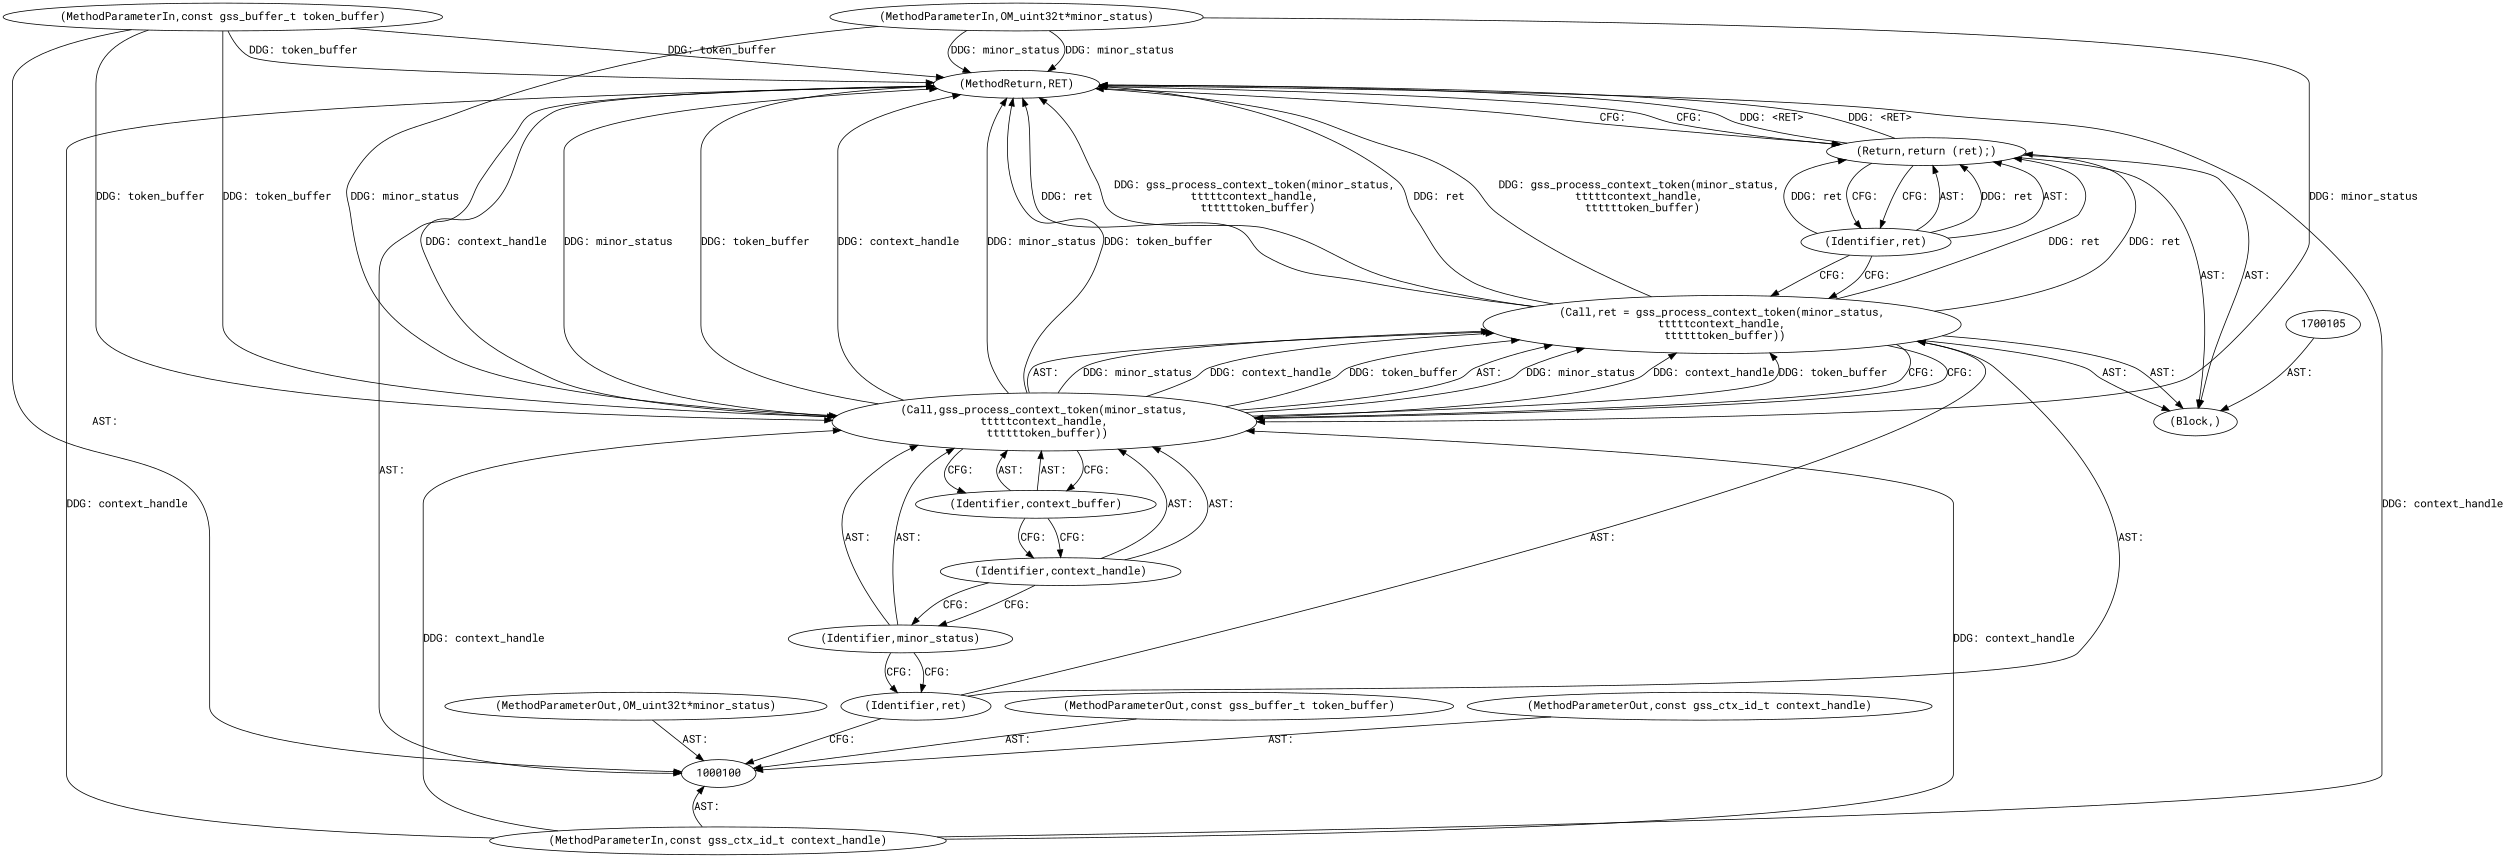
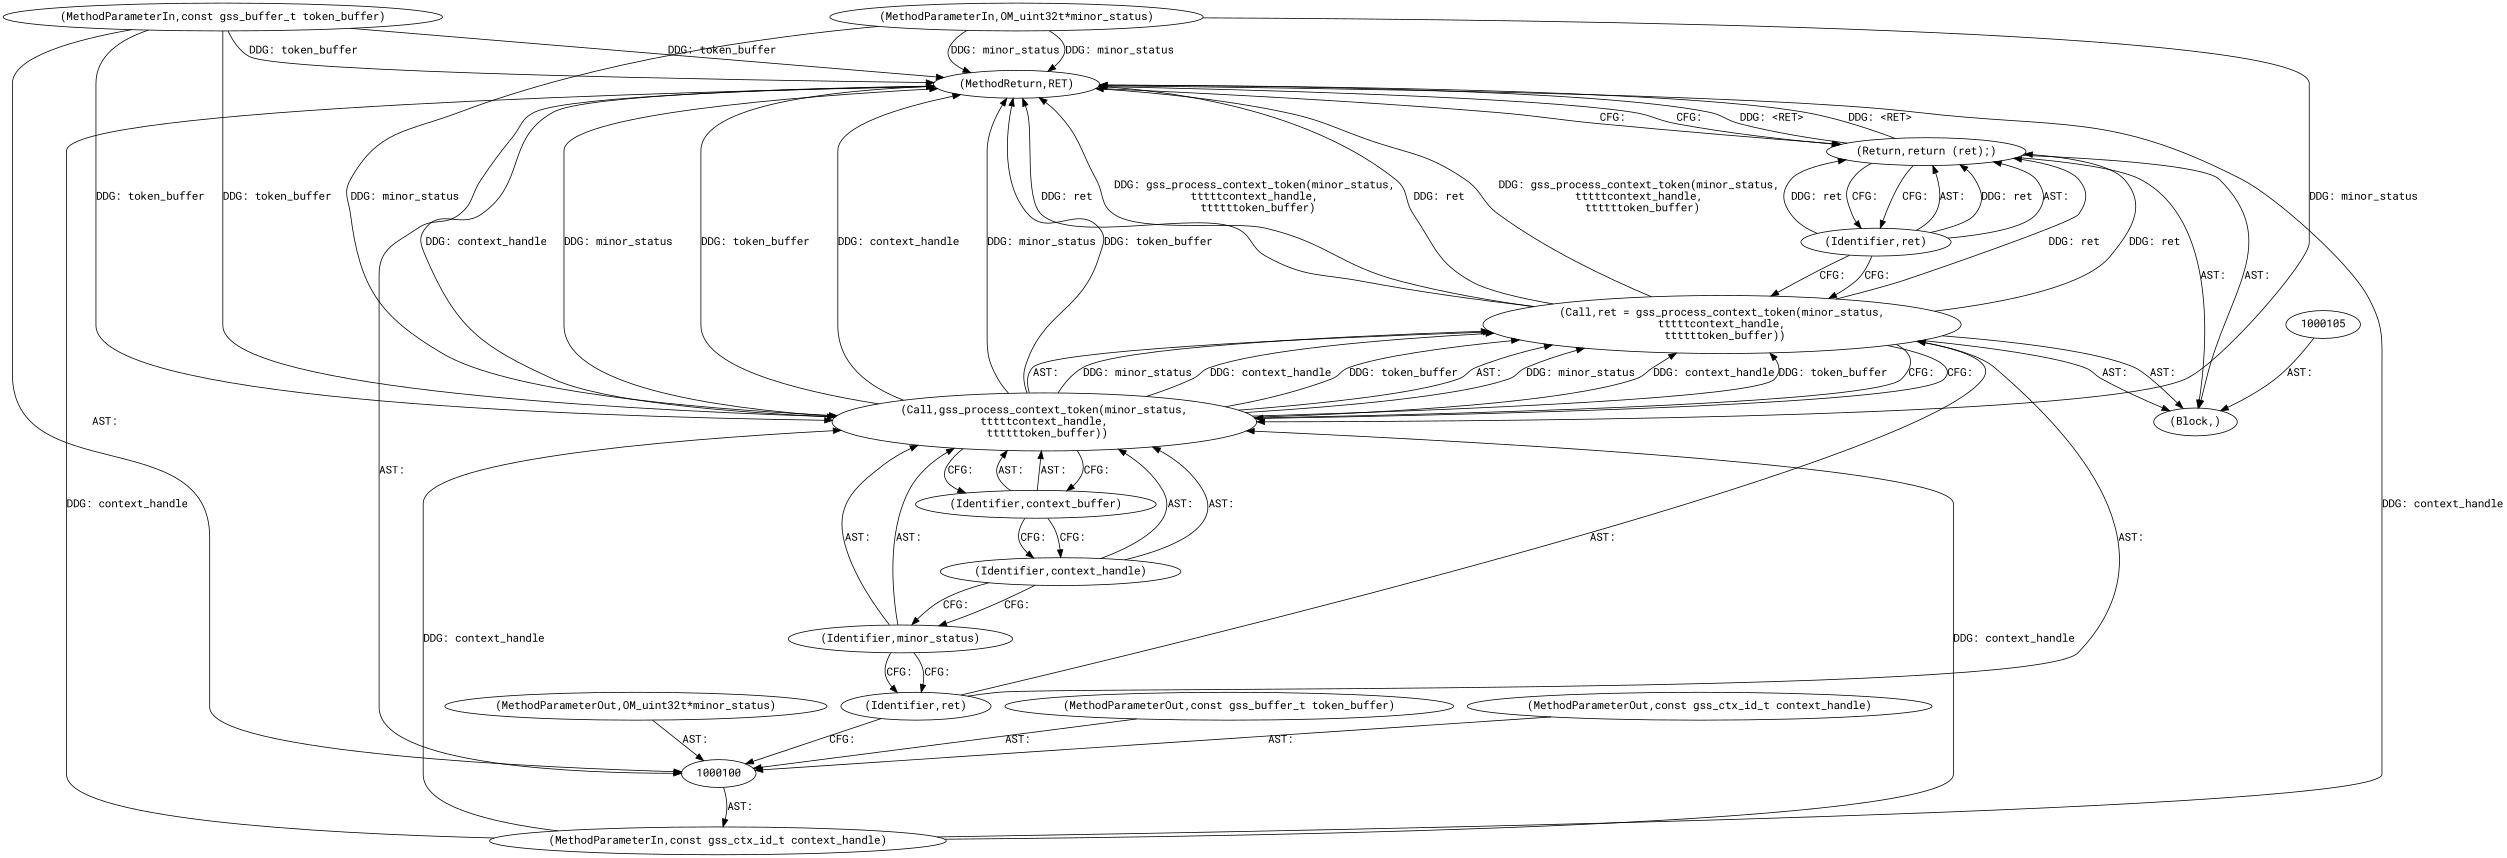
(2323, 325) -> (2323, 325)
(693, 810) -> (727, 803)
